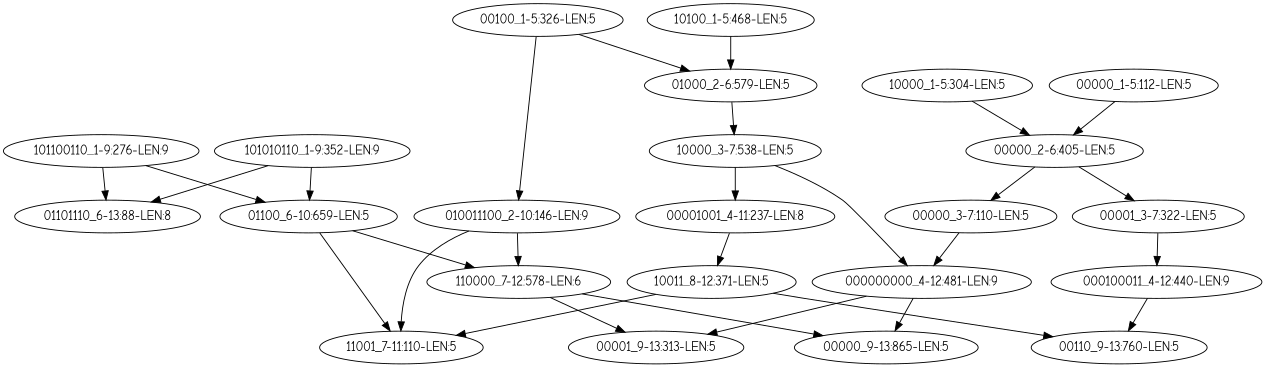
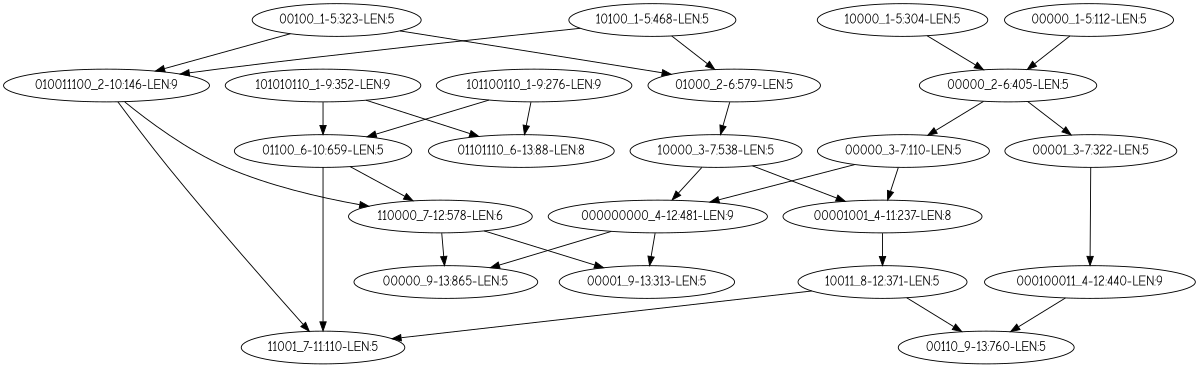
(538, 20) -> (337, 20)
none -> (385, 49)
none -> (894, 179)
